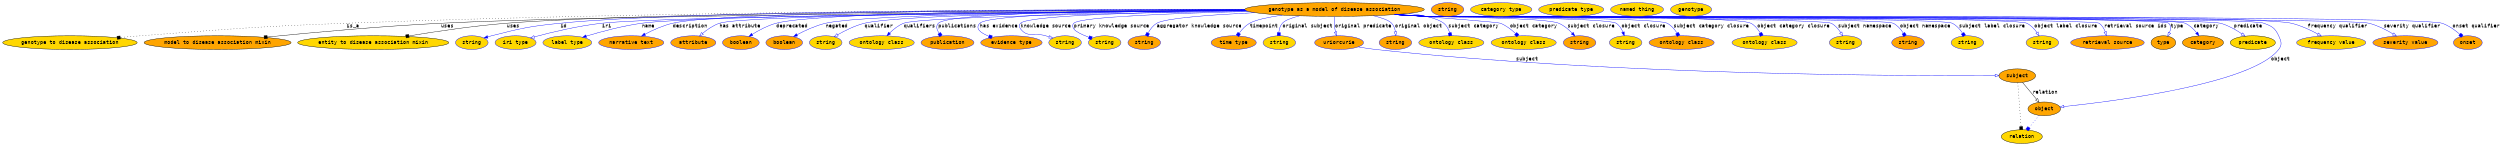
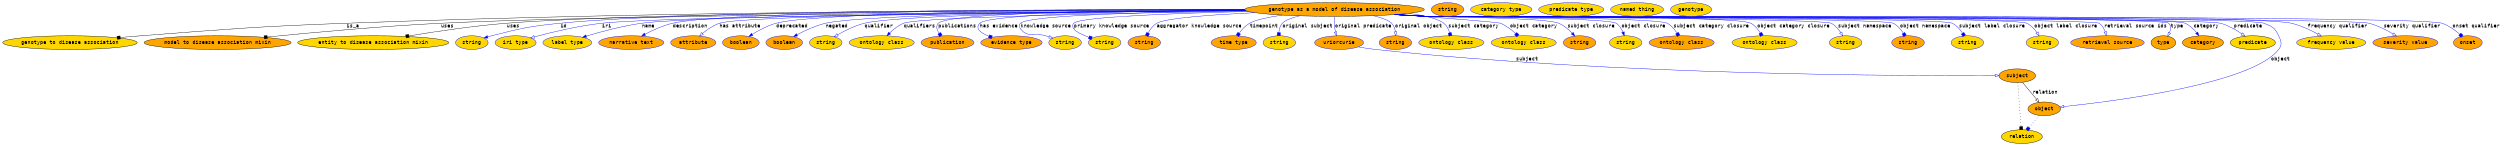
(598, 16) -> (598, 16)
